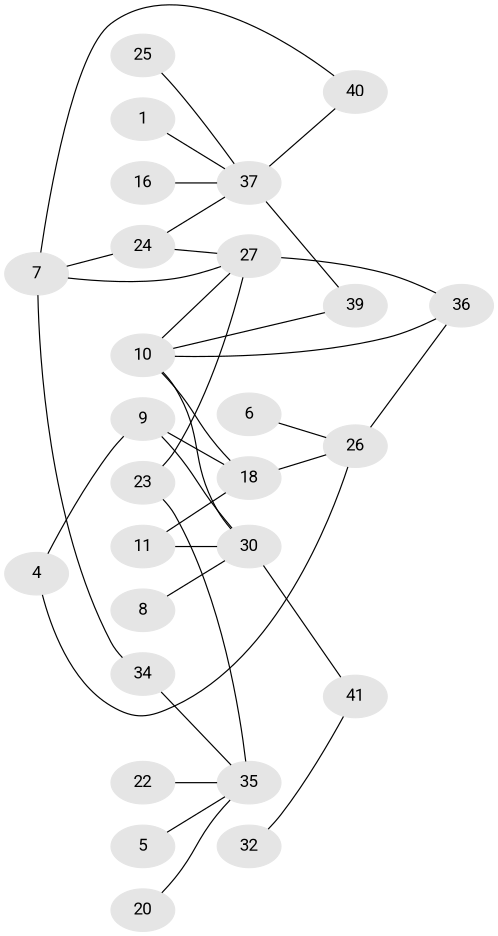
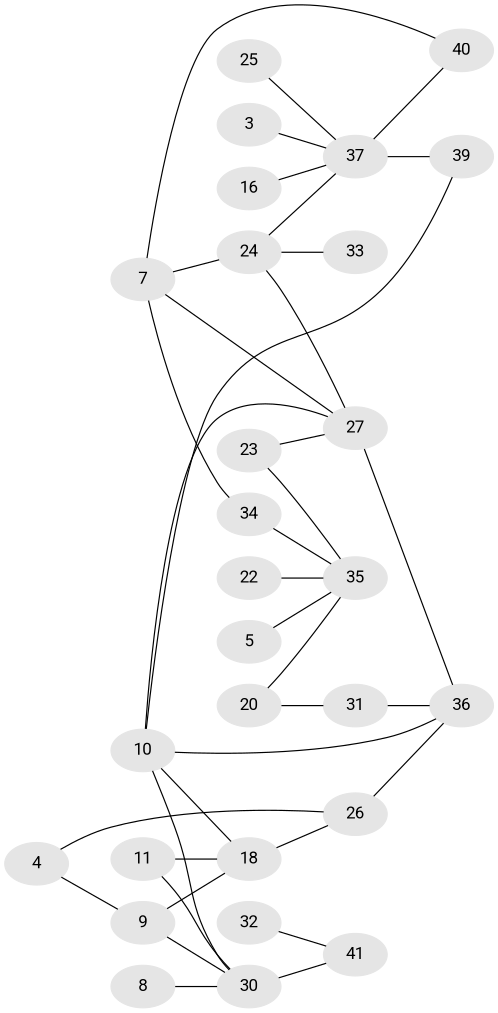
(143, 119) -> (249, 125)
none -> (355, 252)
(249, 414) -> none
none -> (355, 706)
